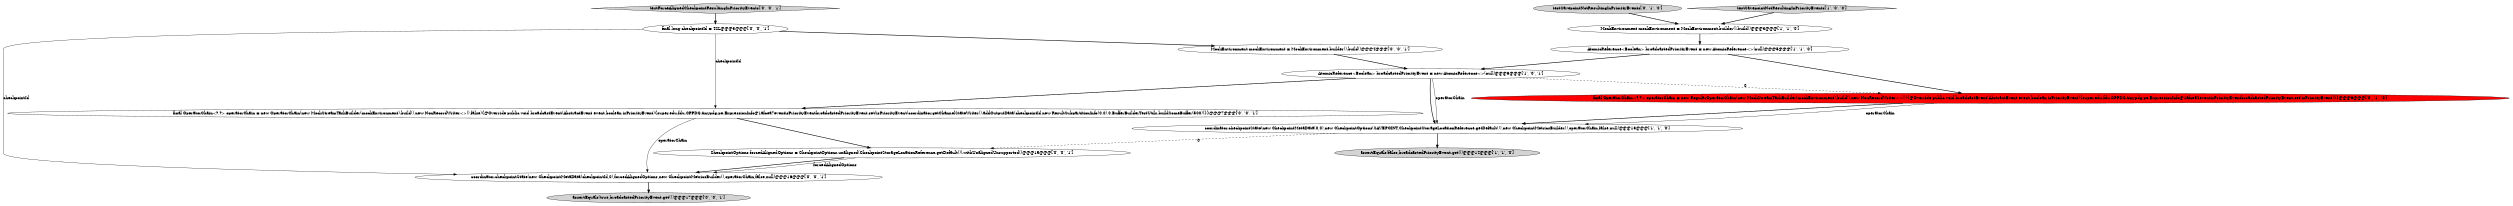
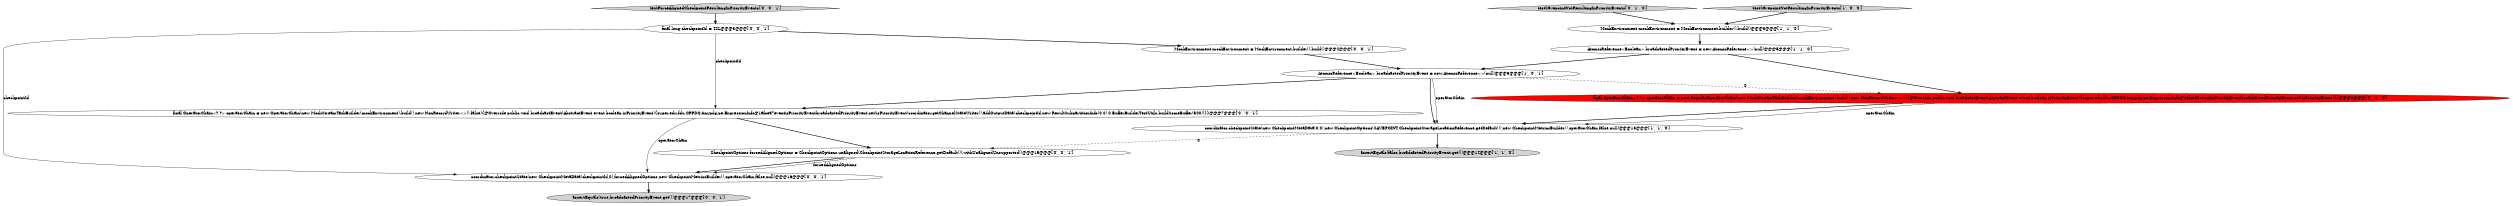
(1608, 8) -> (1592, 8)
